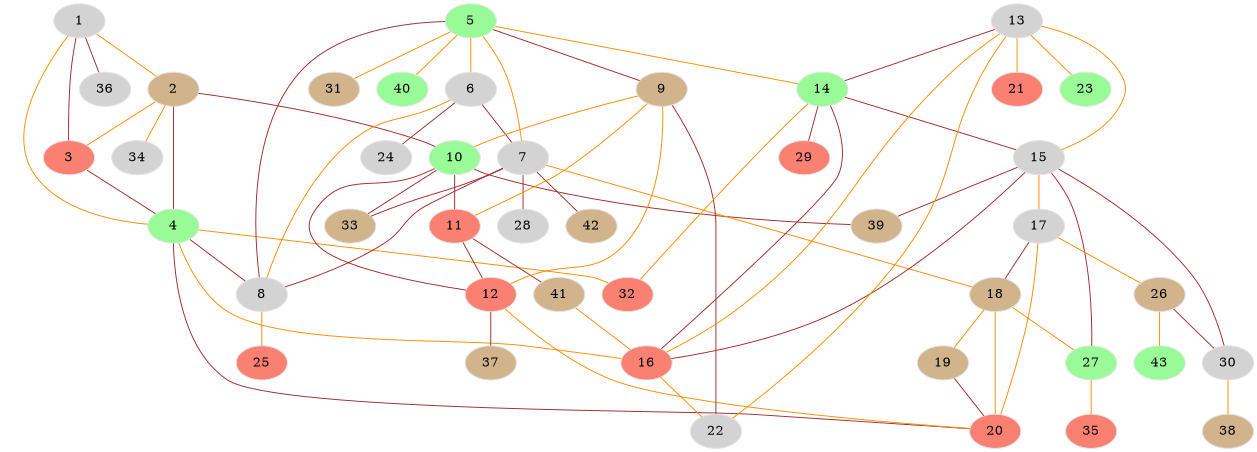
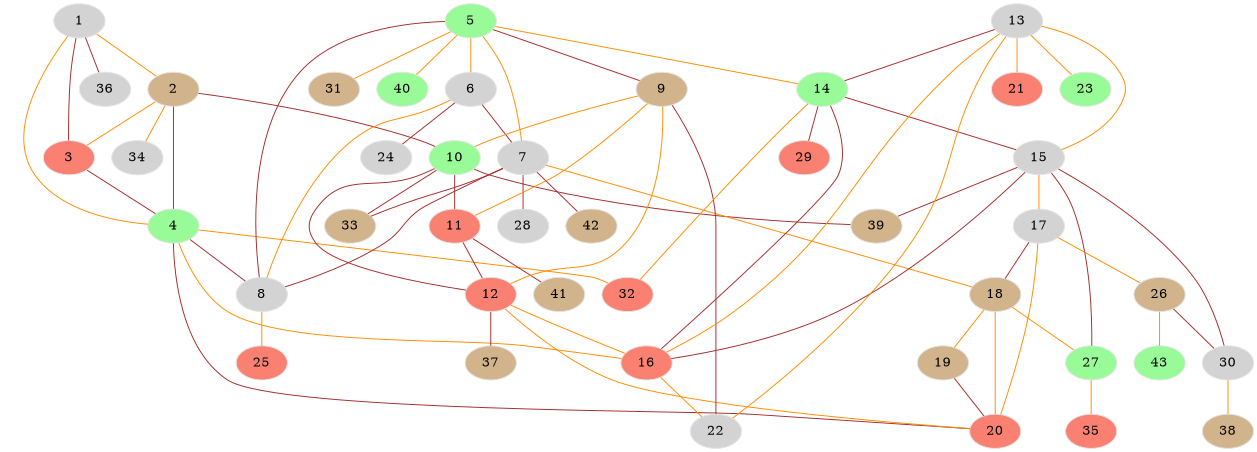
(603, 329) -> (568, 330)
